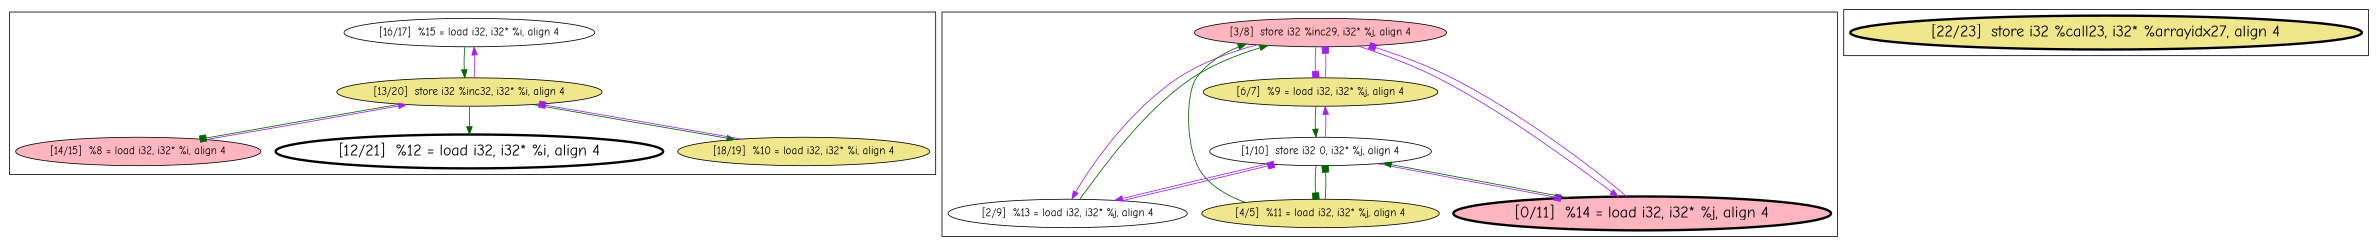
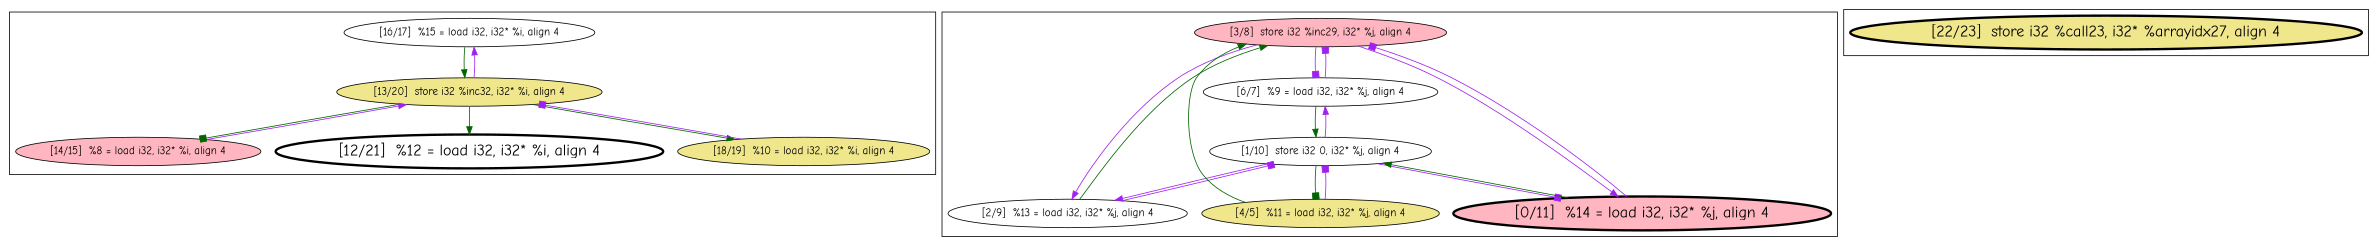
(1321, 92) -> (1321, 92)
(1326, 187) -> (1326, 187)
